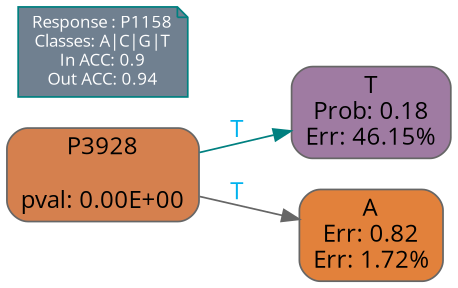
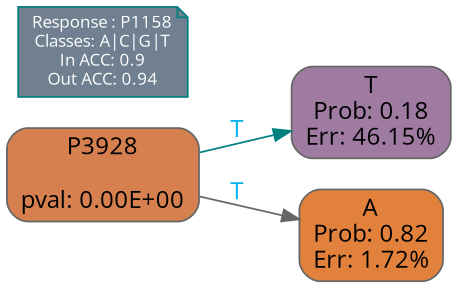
(371, 235) -> (371, 235)
